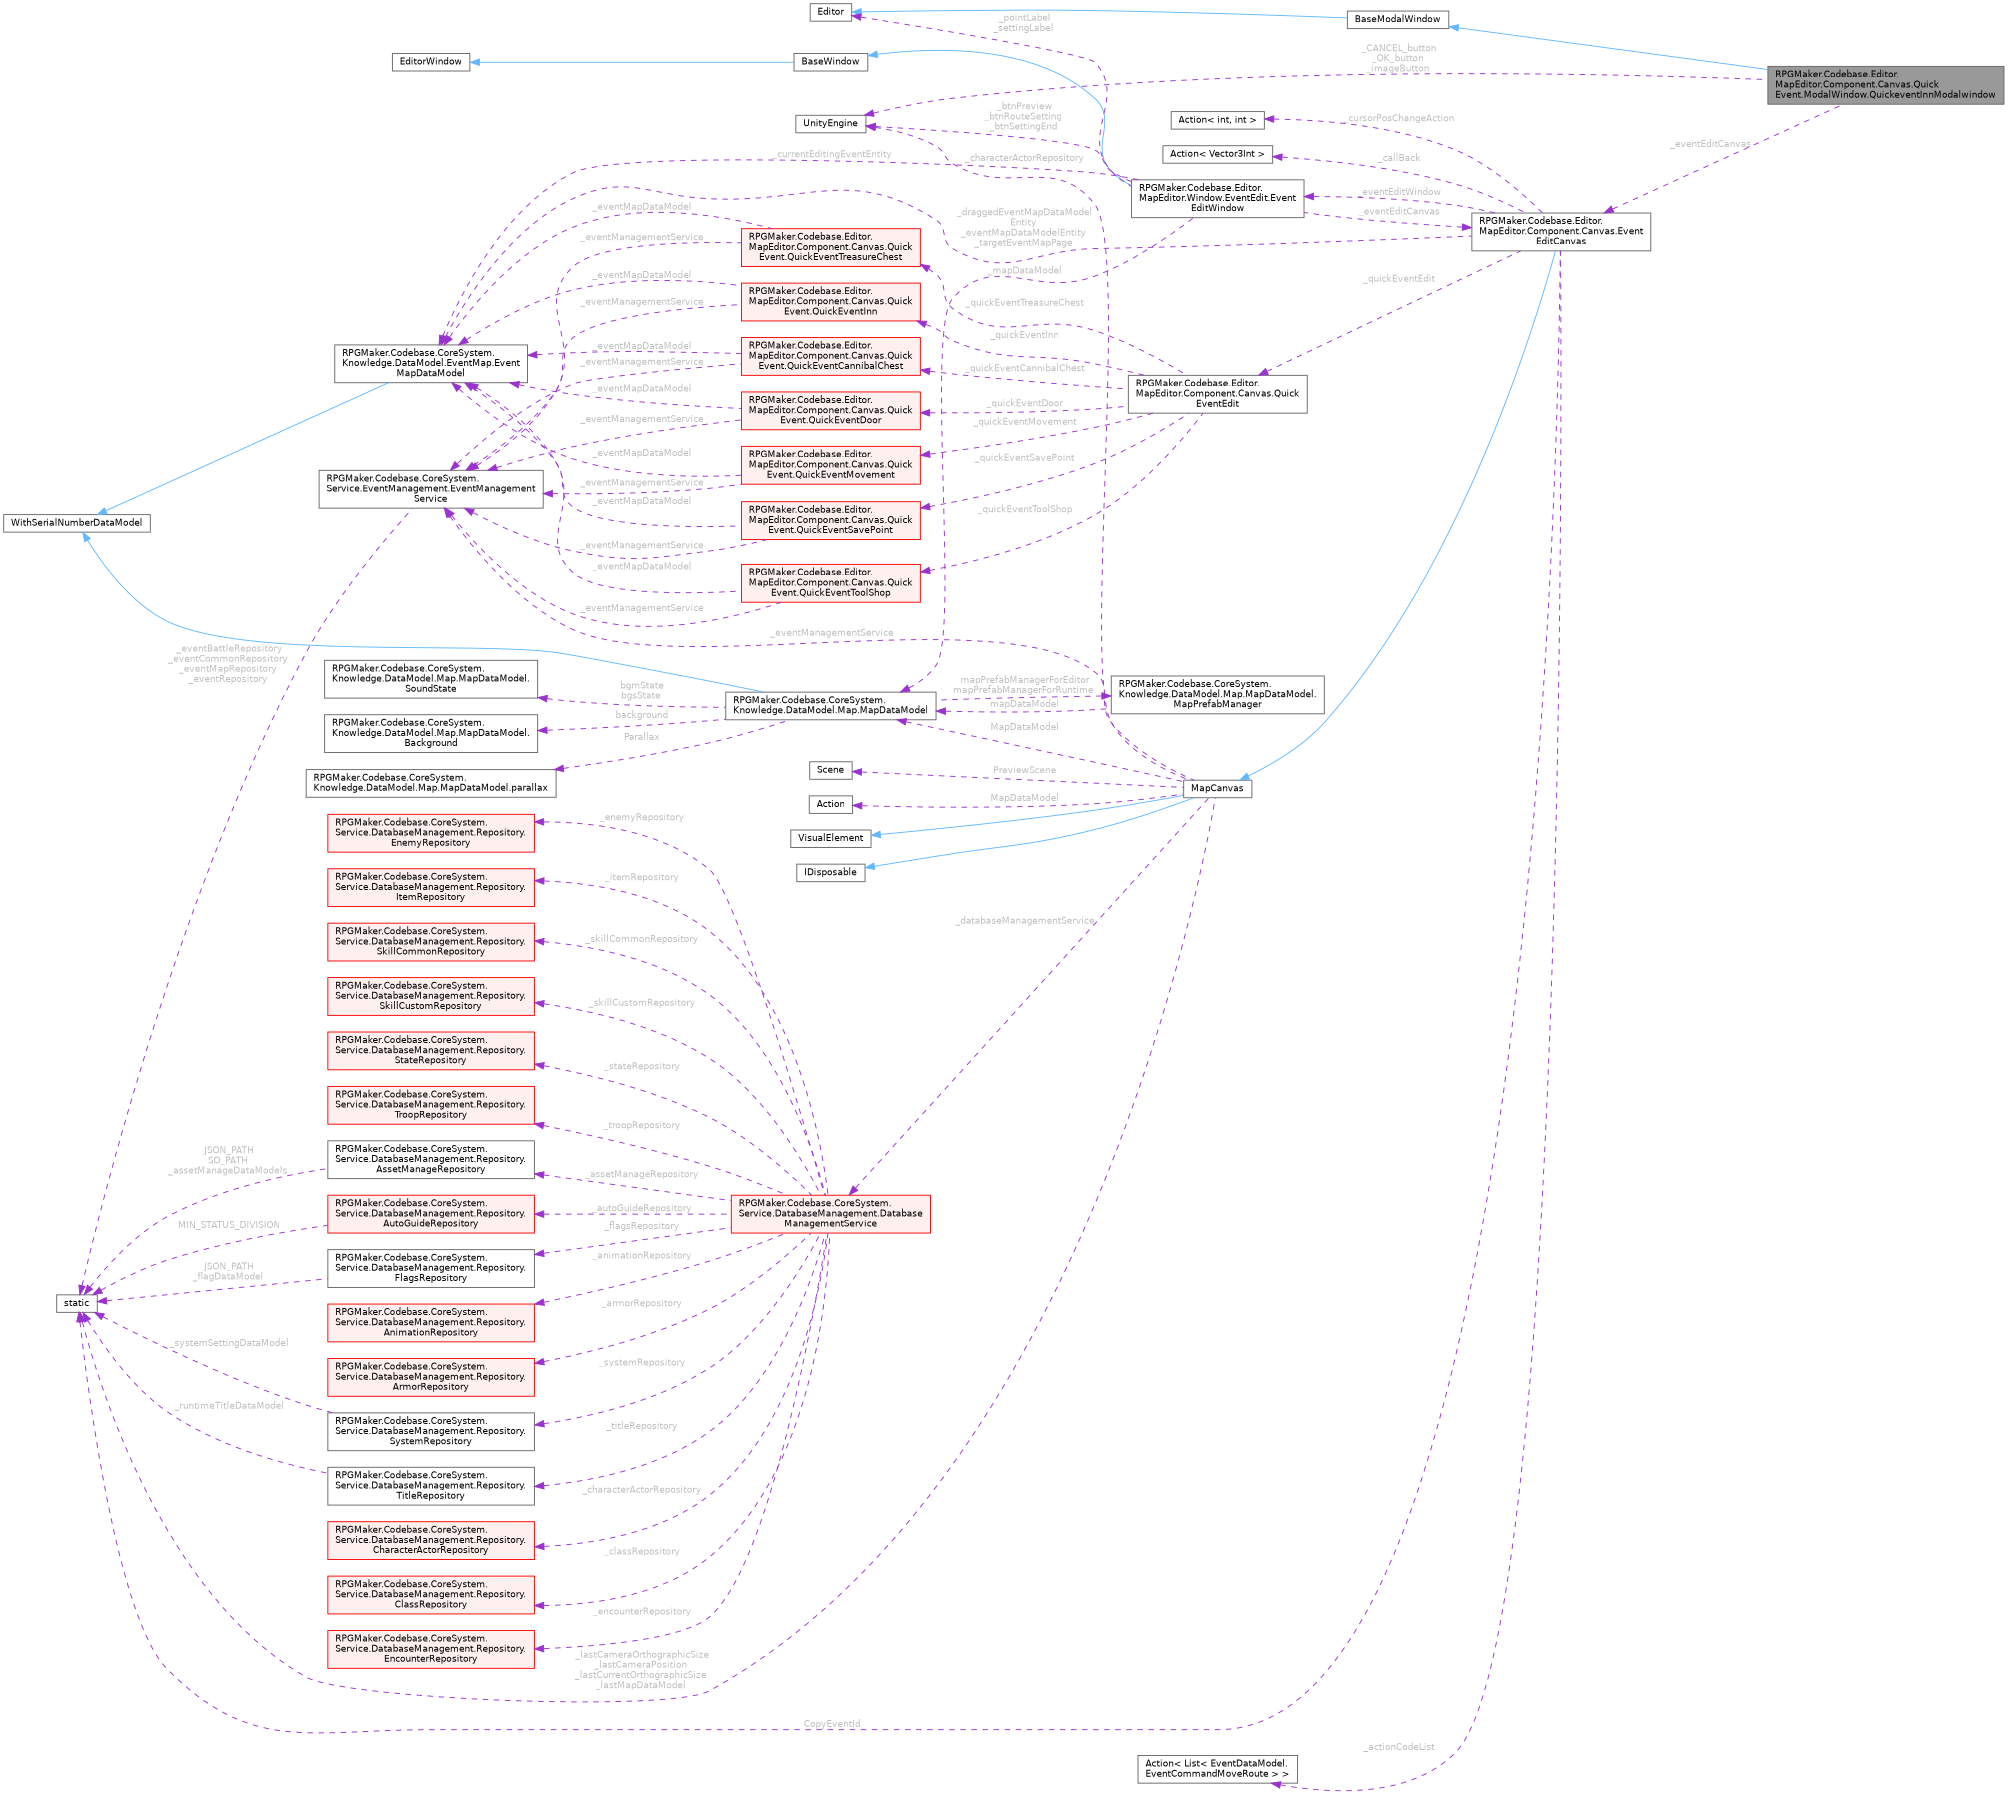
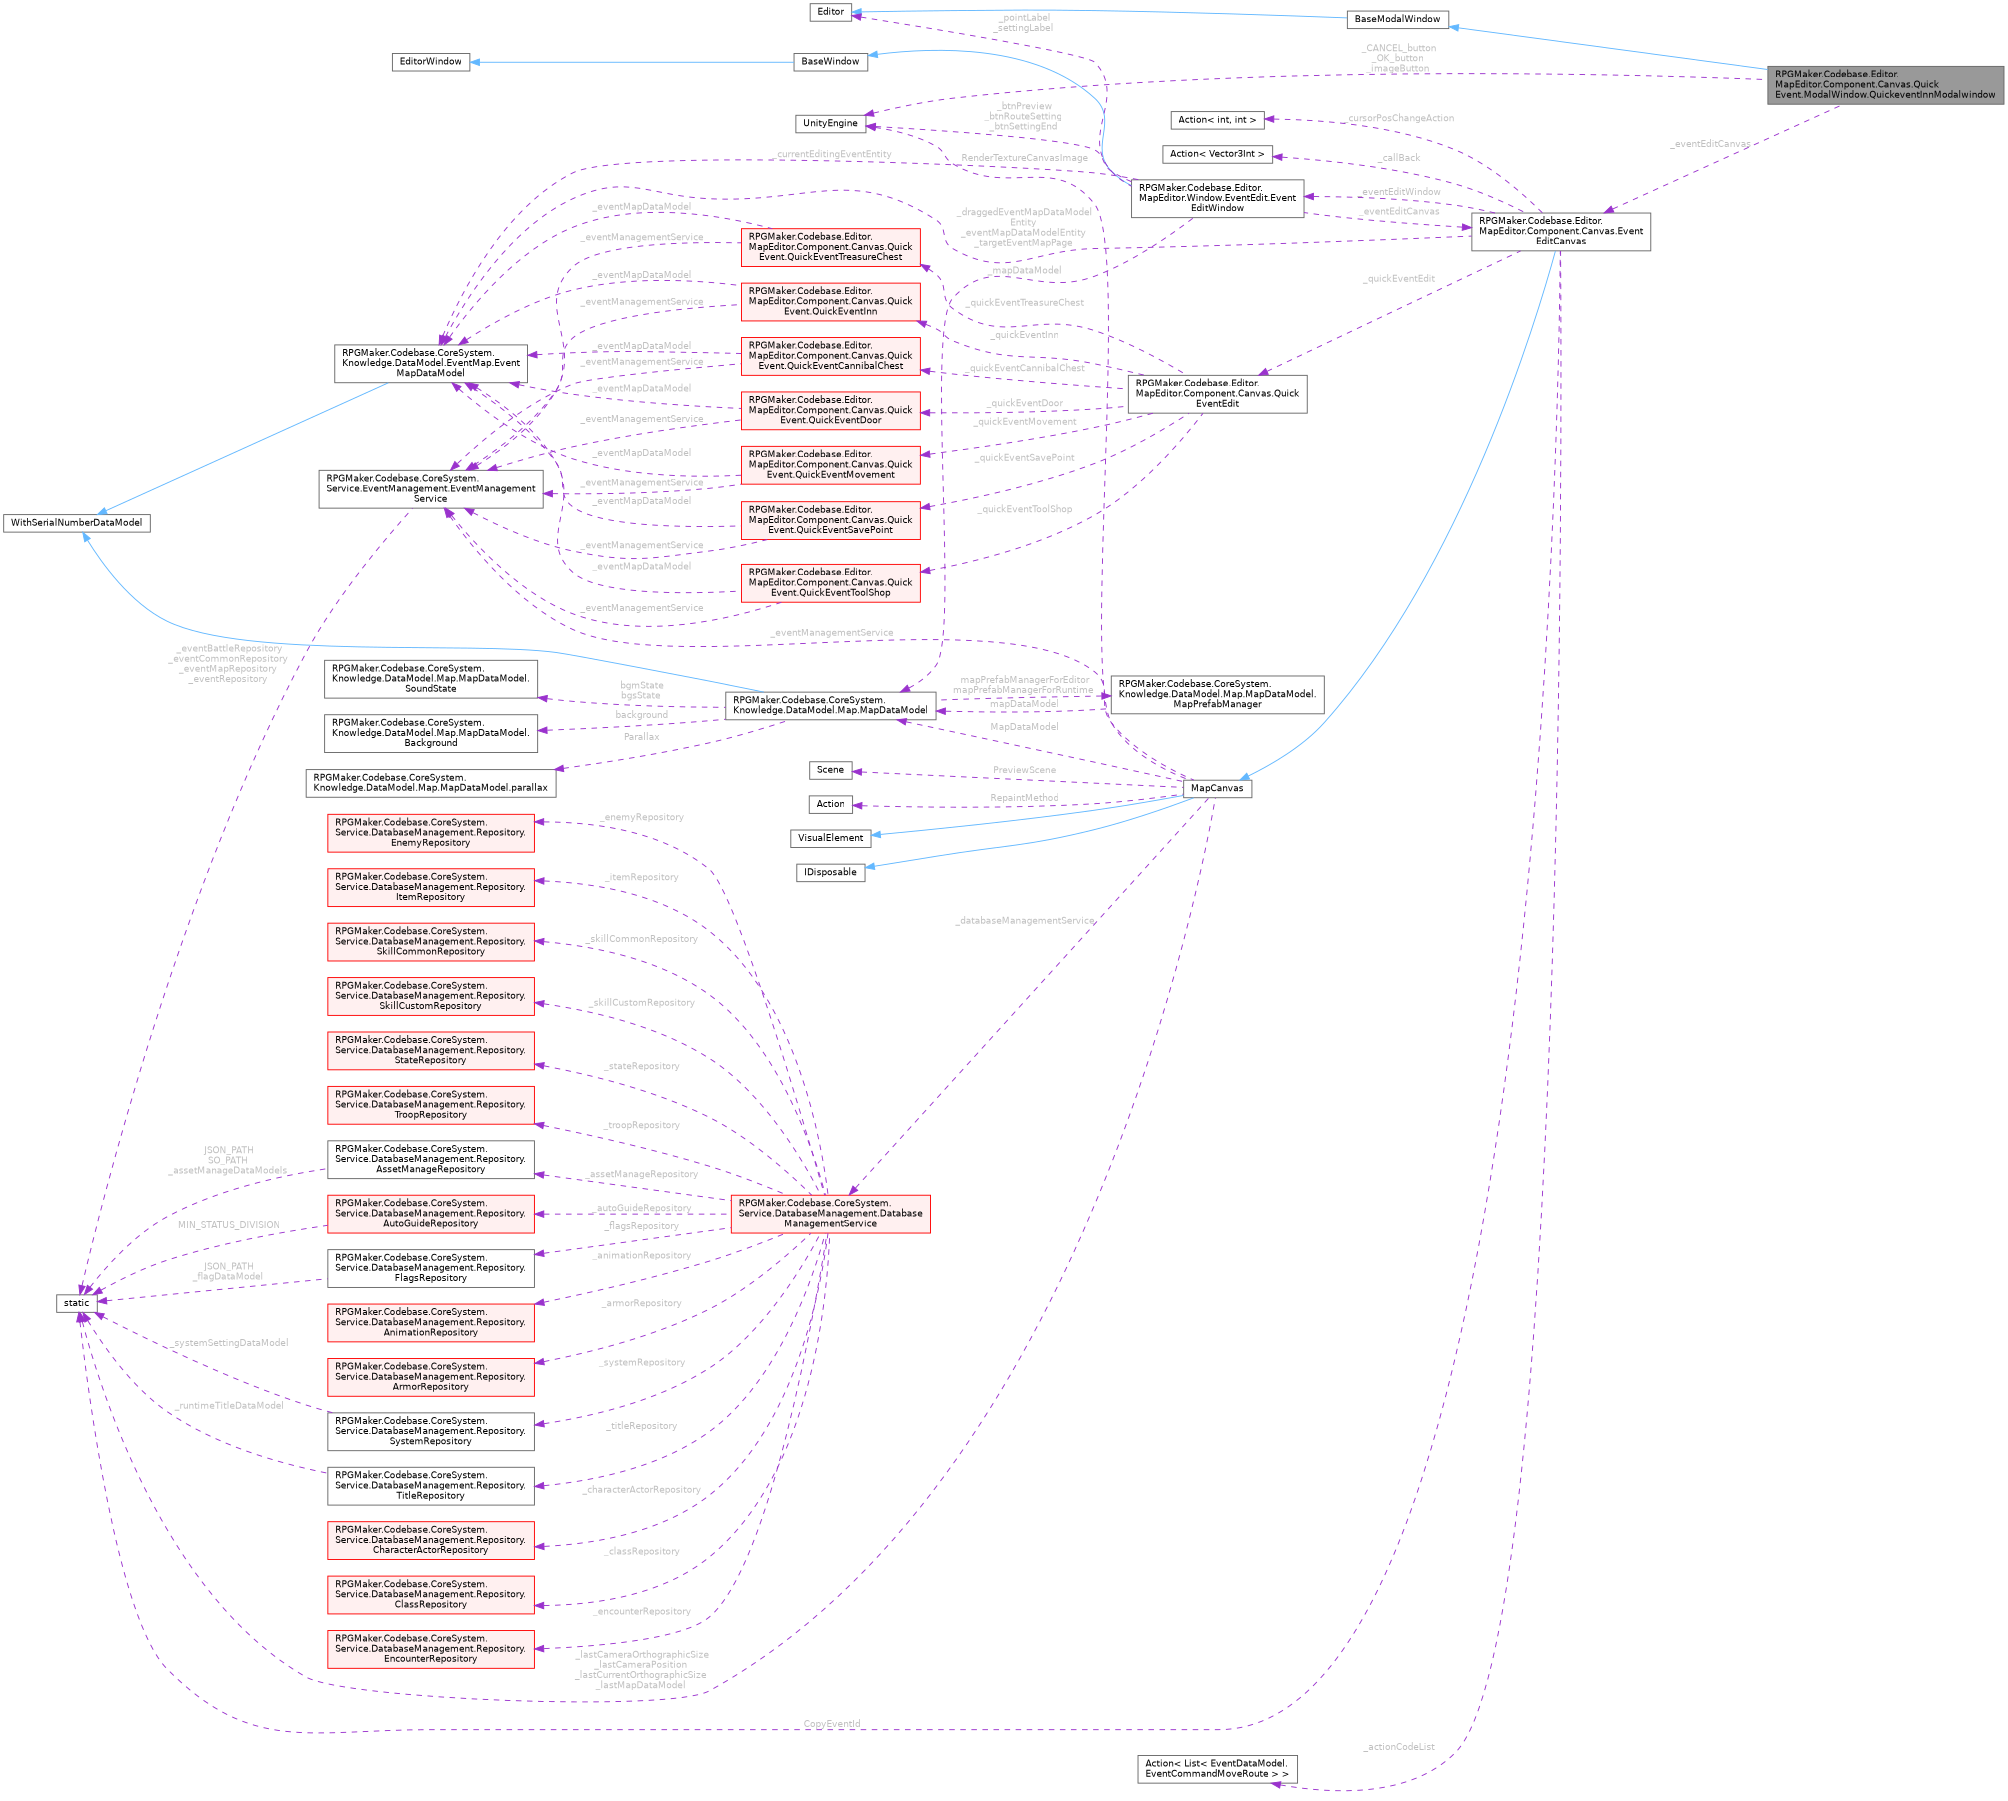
(1024, 159) -> (1024, 159)
(1024, 799) -> (1024, 799)
